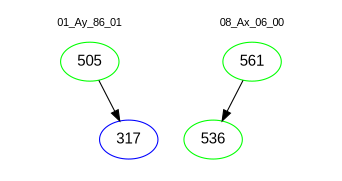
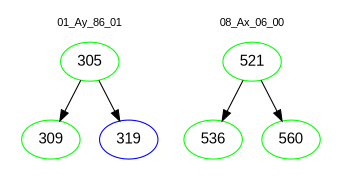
(90, 62) -> (90, 62)
(252, 62) -> (252, 62)
none -> (51, 140)
(129, 140) -> (129, 140)
none -> (291, 140)
